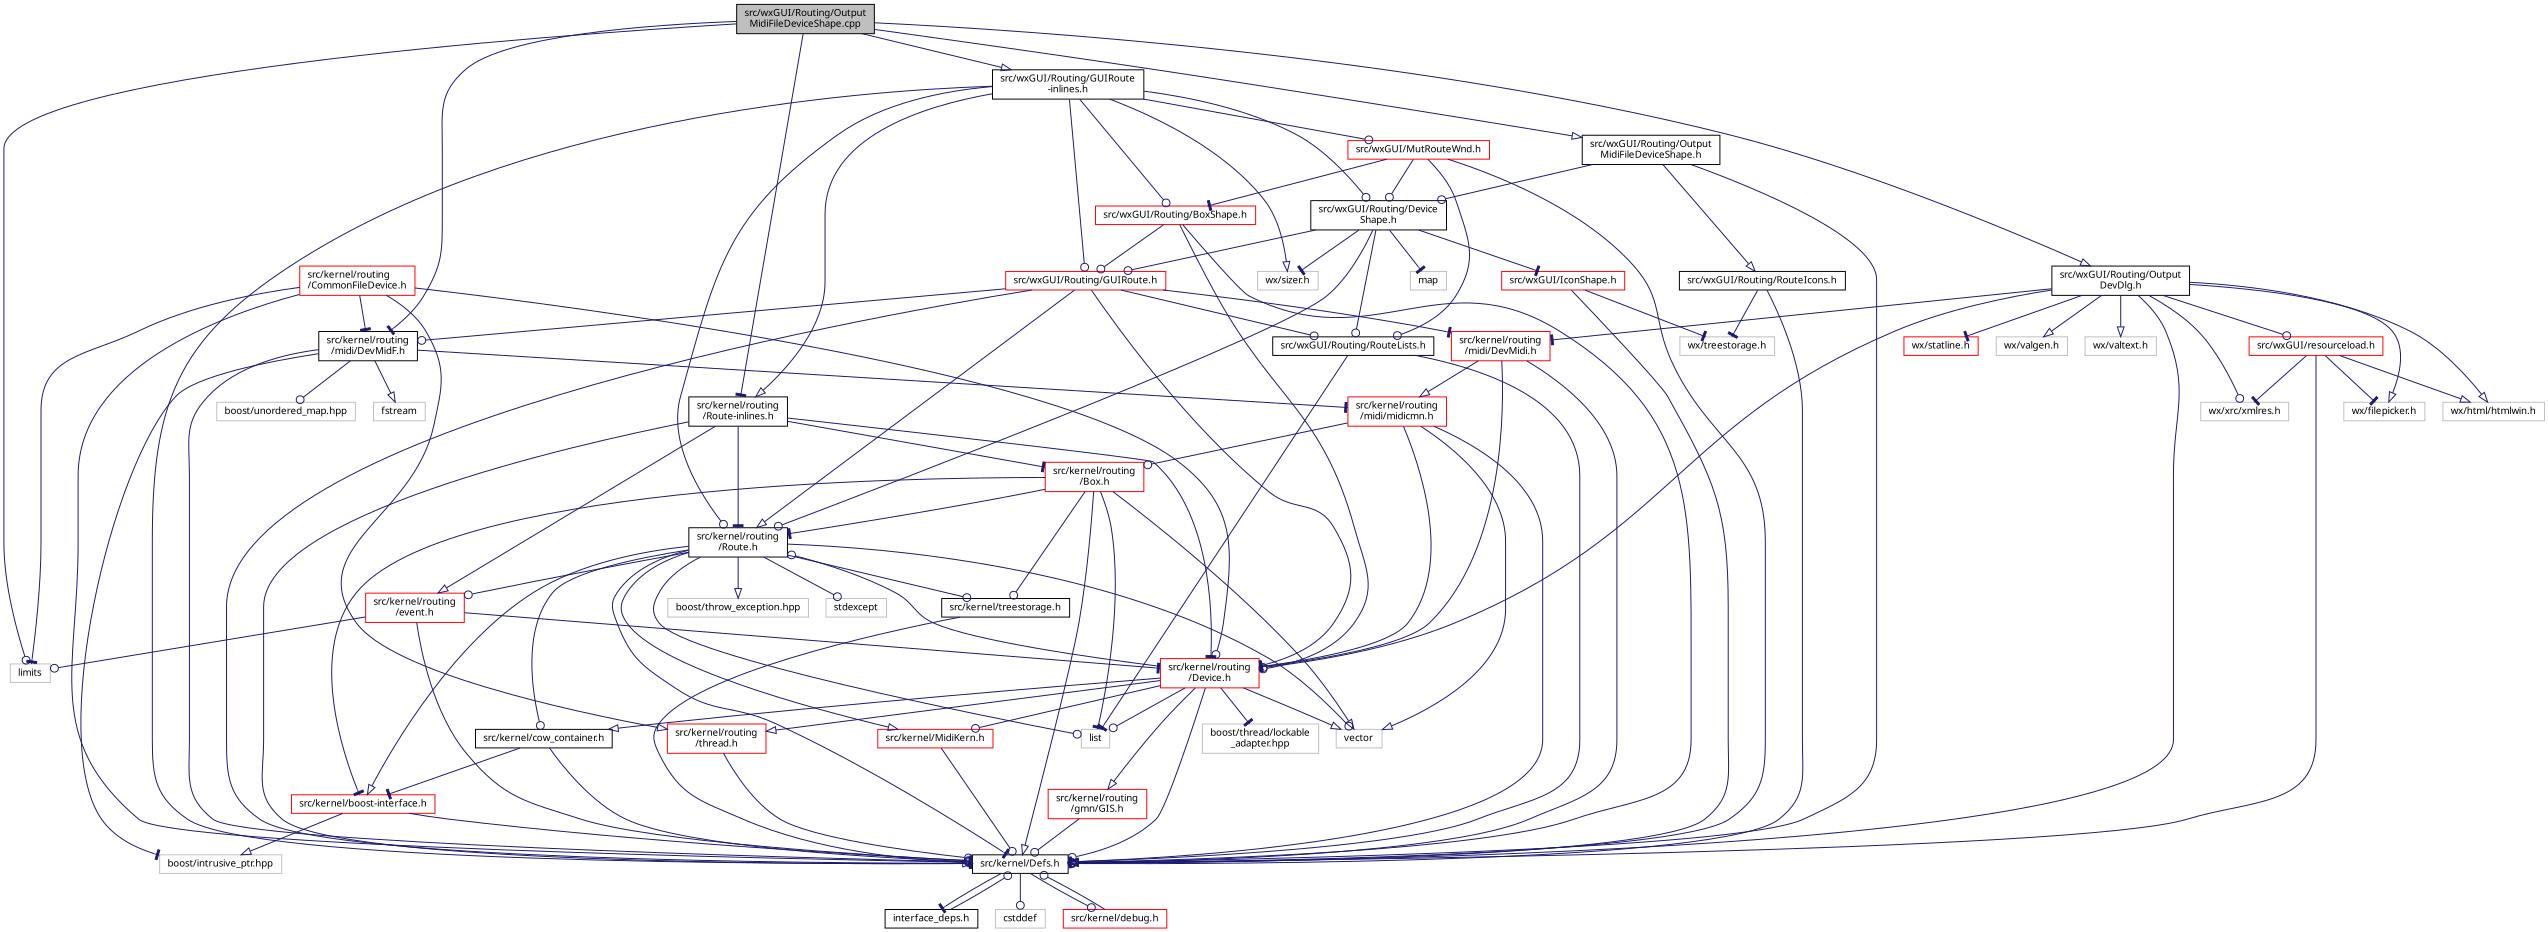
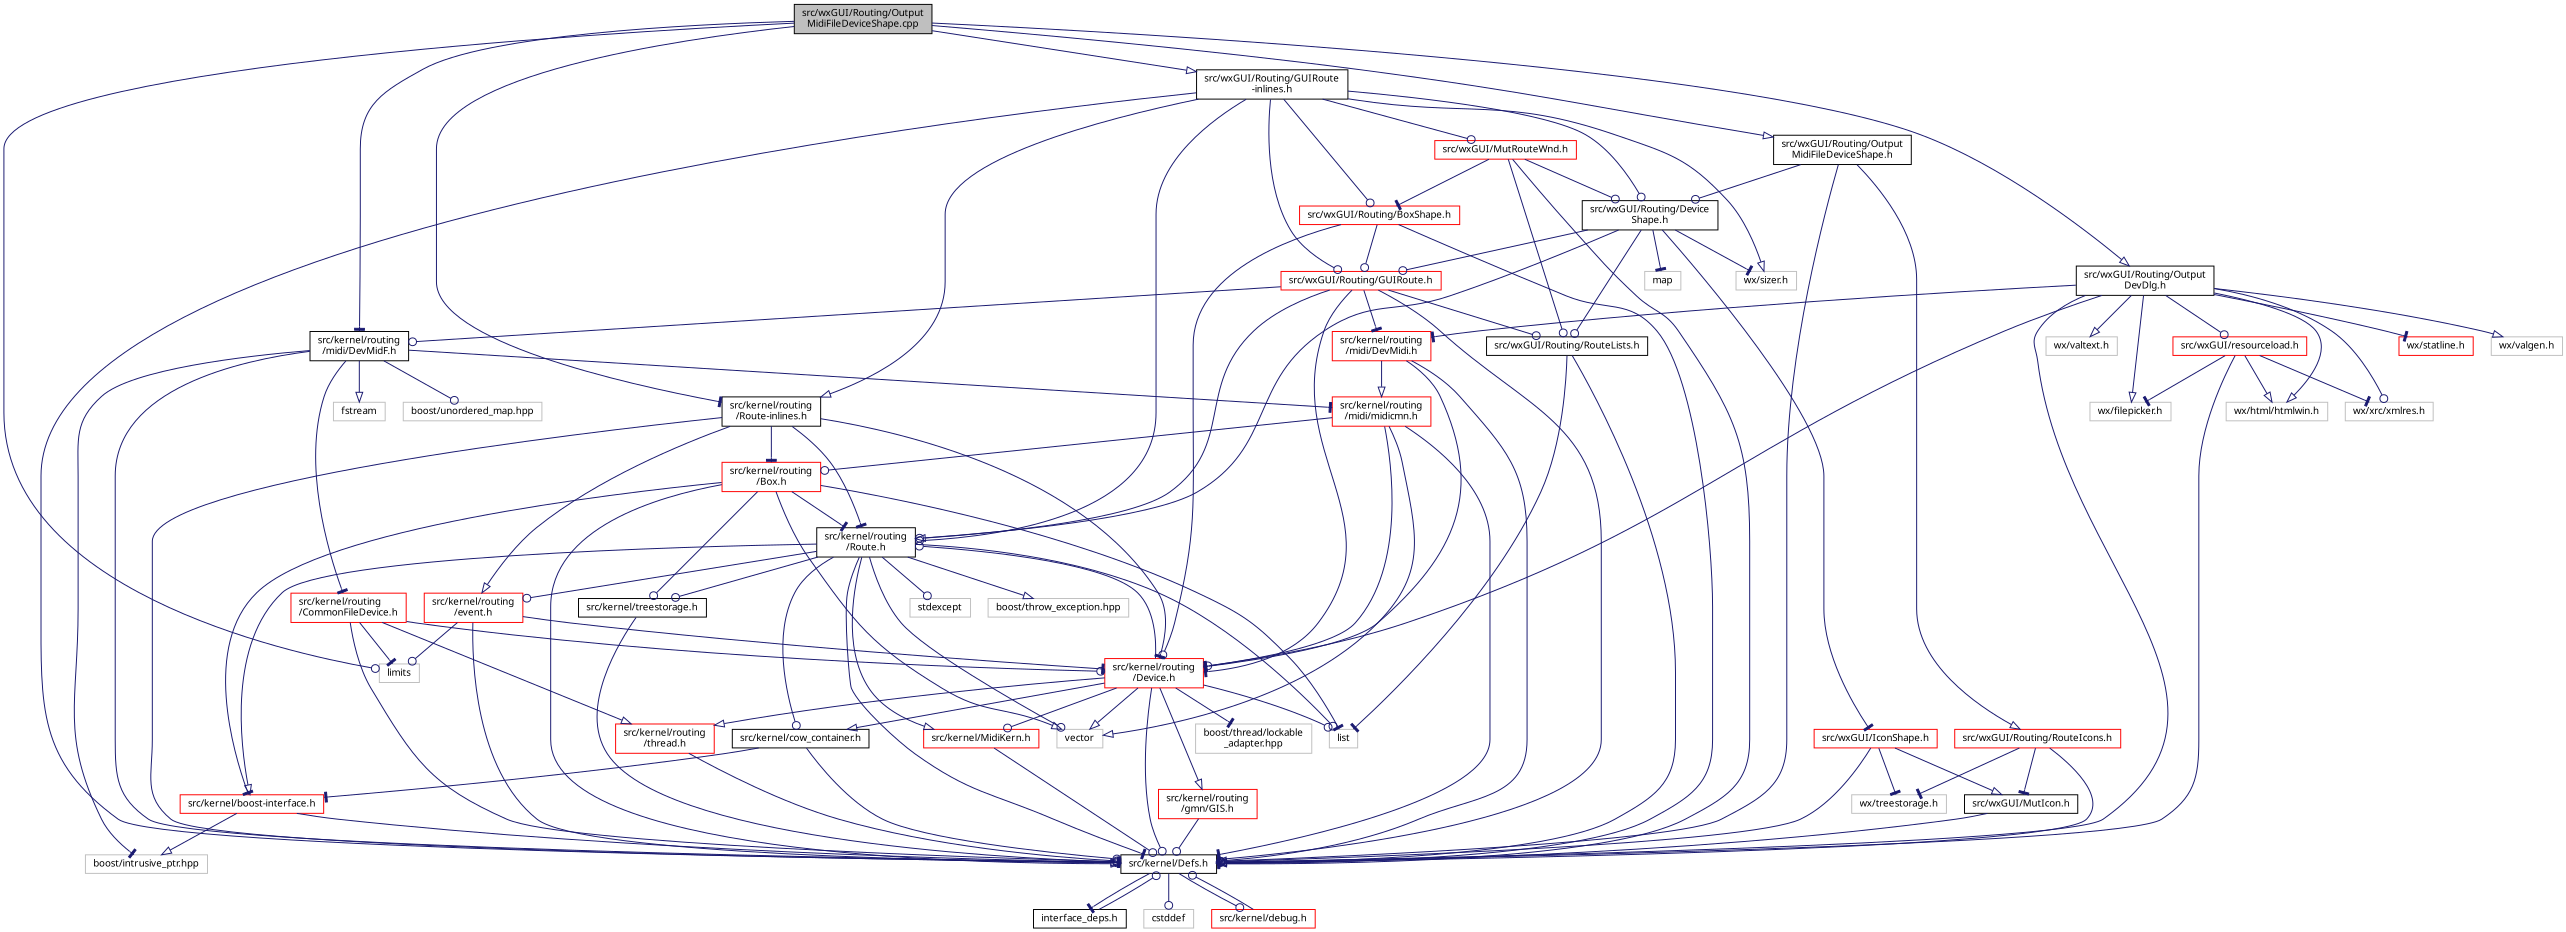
(1762, 281) -> (2038, 739)
(362, 311) -> (316, 467)
none -> (2021, 804)
